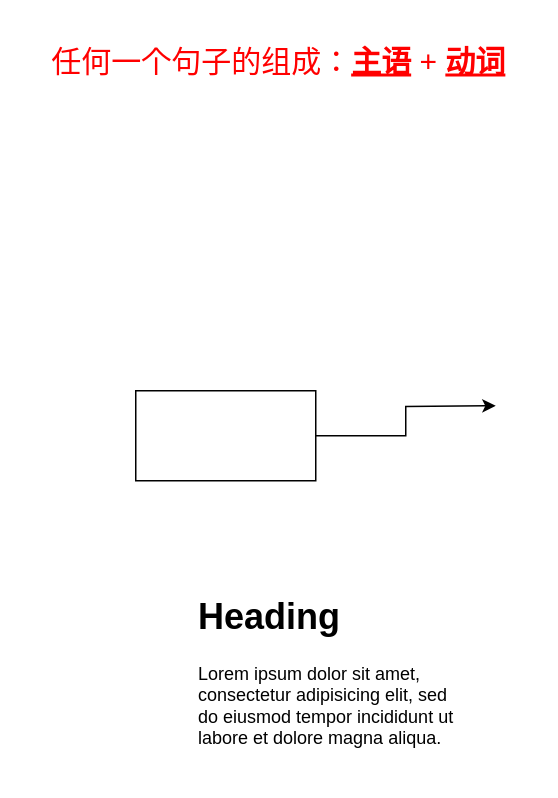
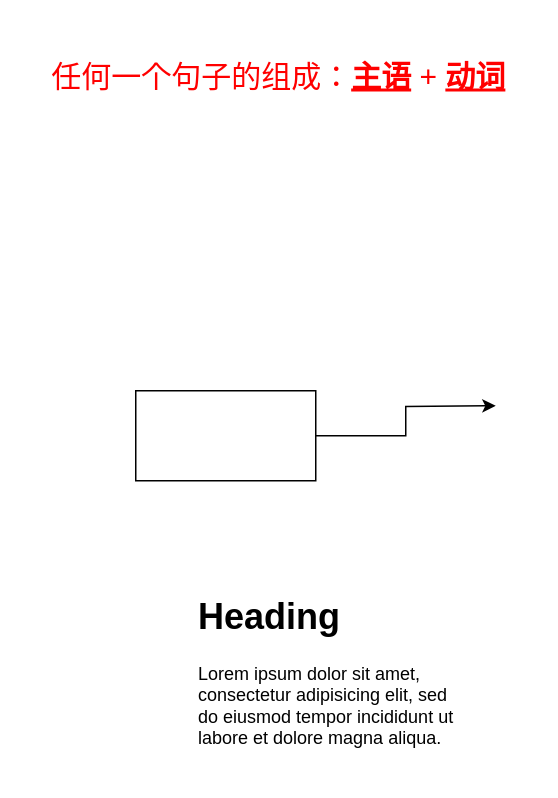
(278, 61) -> (278, 76)
